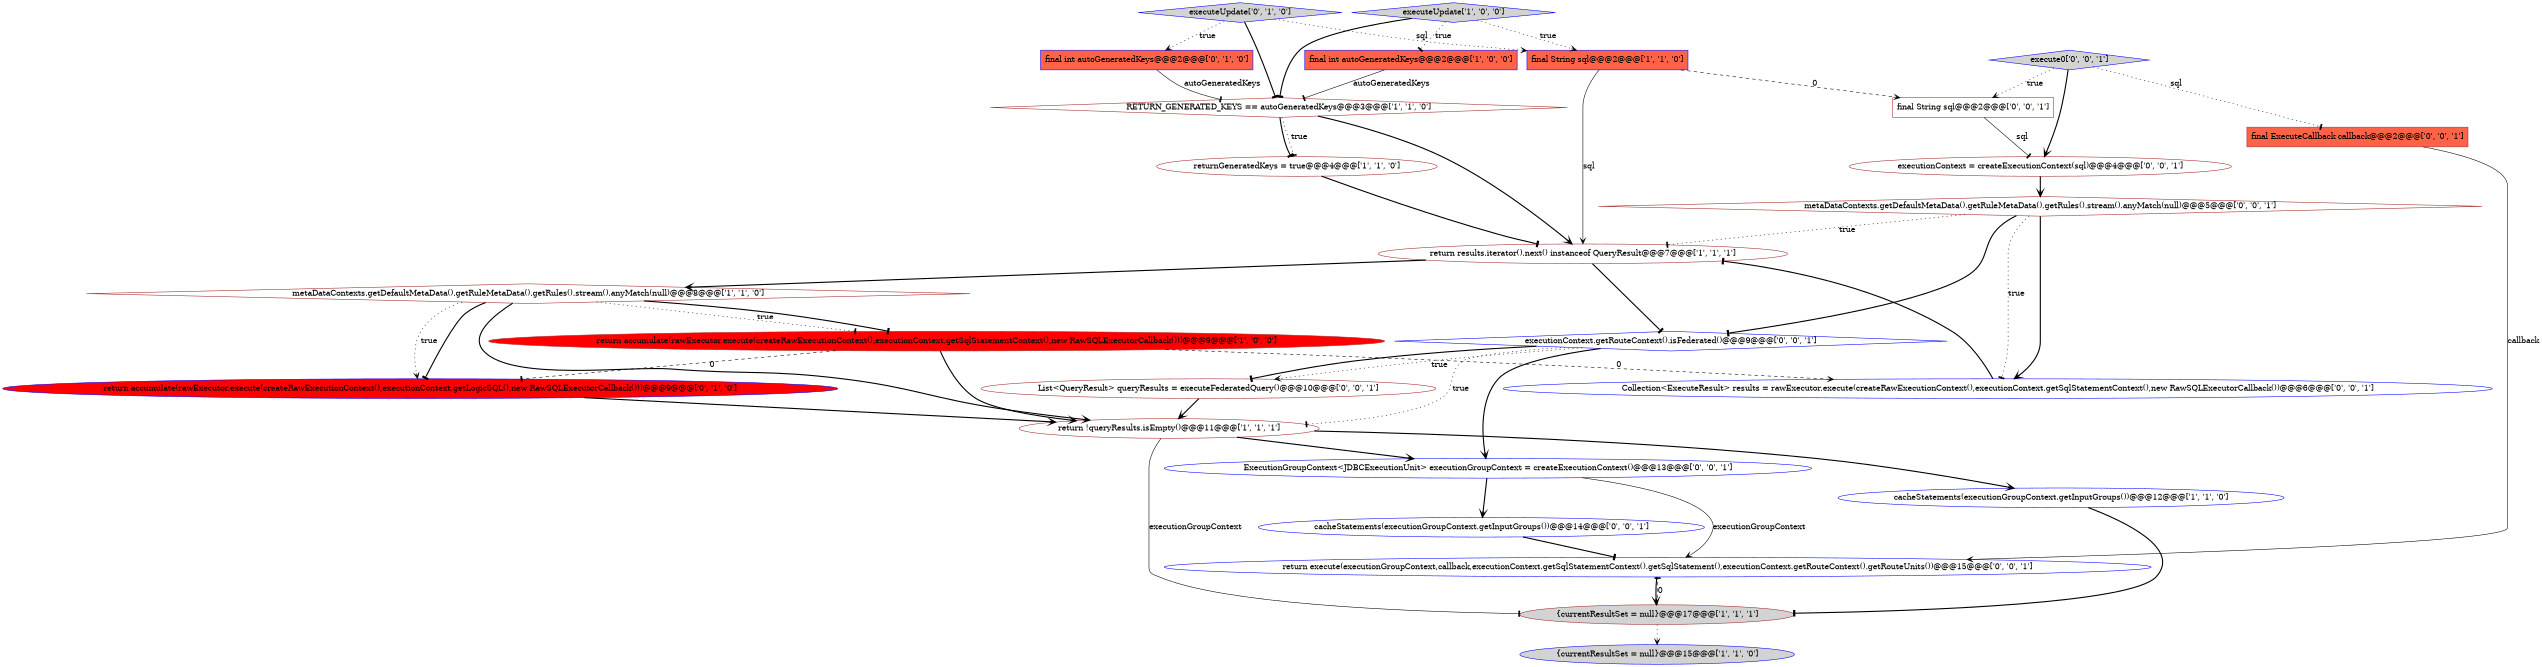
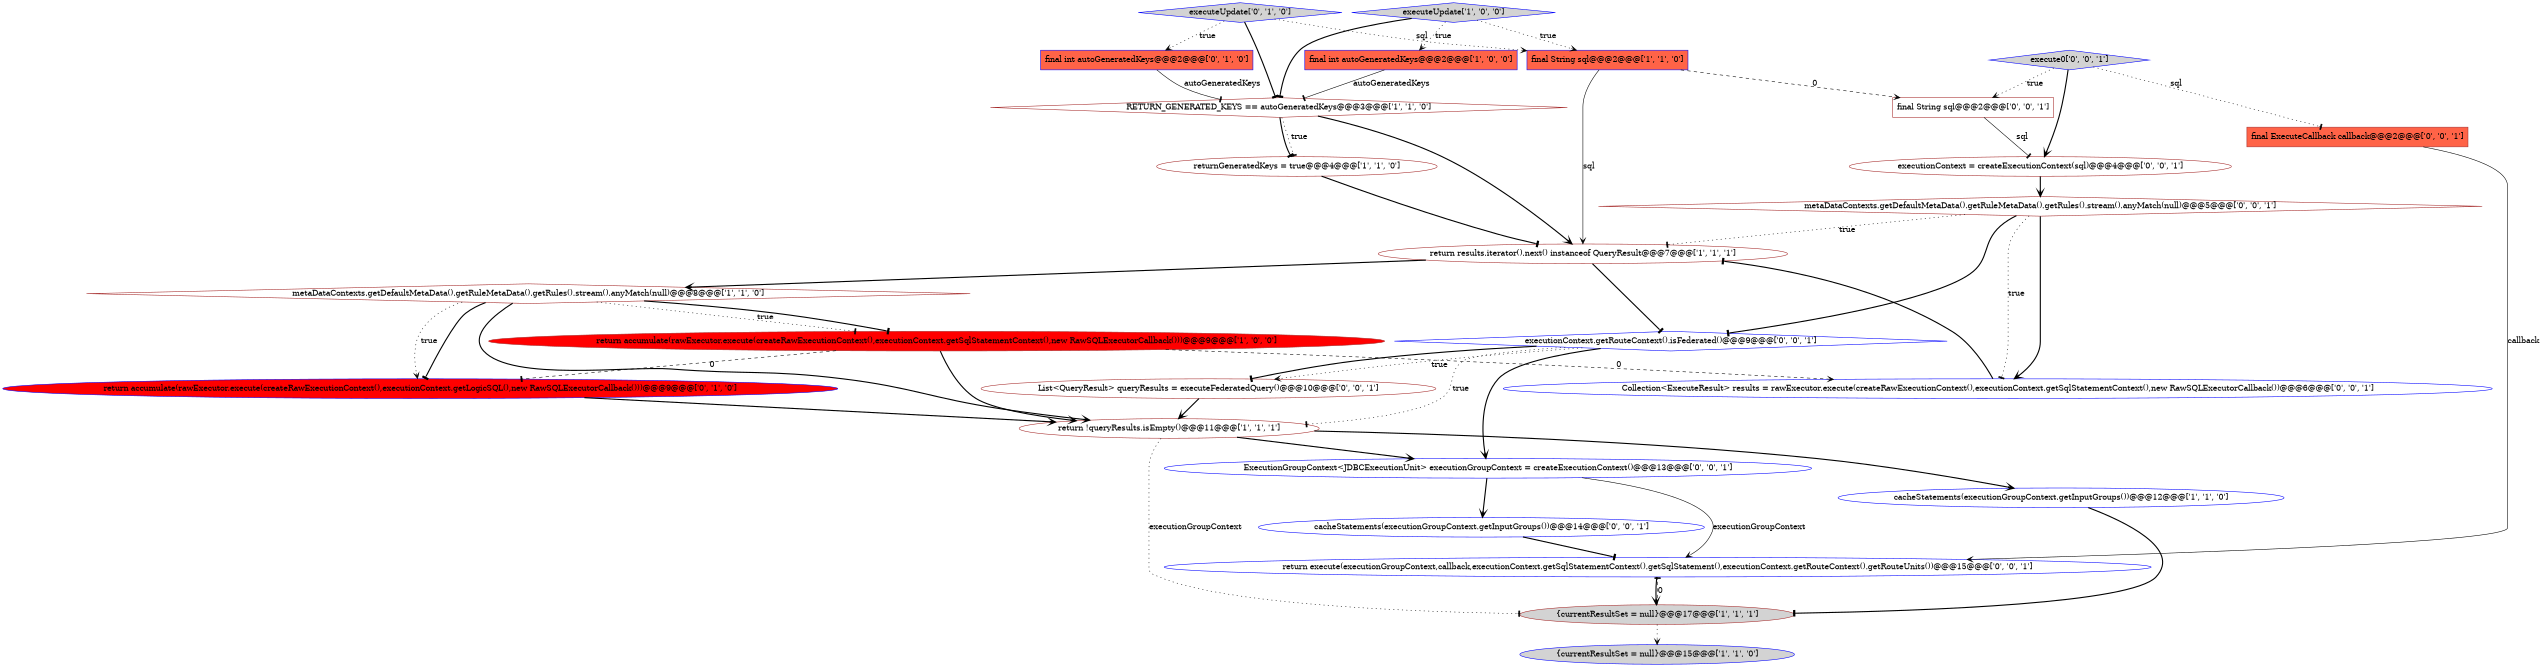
(1434, 35) -> (1434, 34)
(1264, 599) -> (1264, 599)
